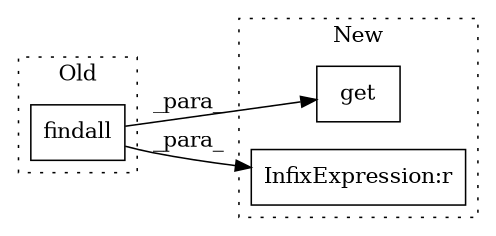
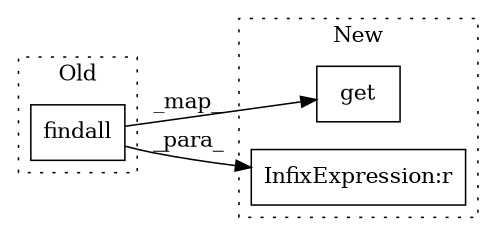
(188, 103) -> (188, 103)
